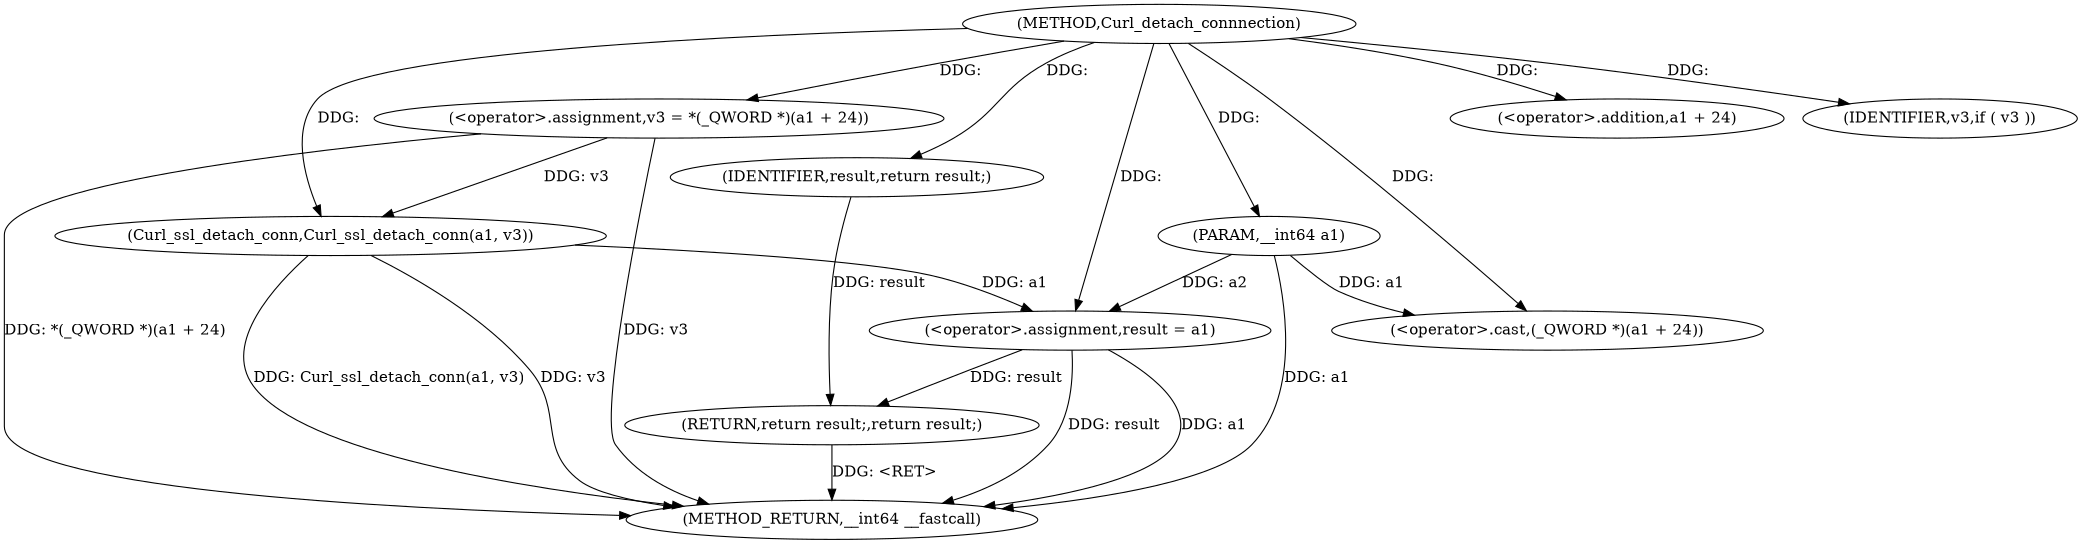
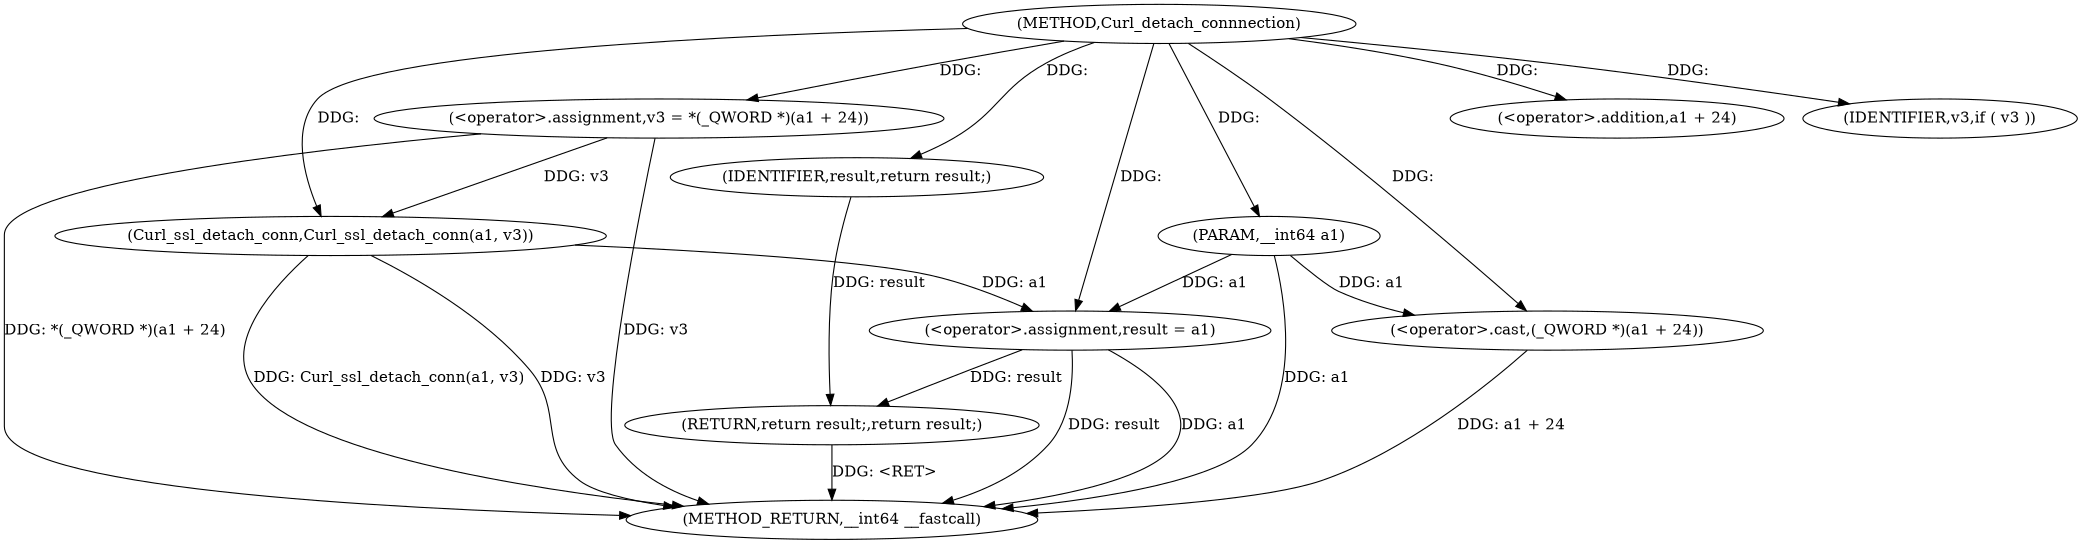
(1215, 283) -> (1215, 283)
none -> (1302, 486)
